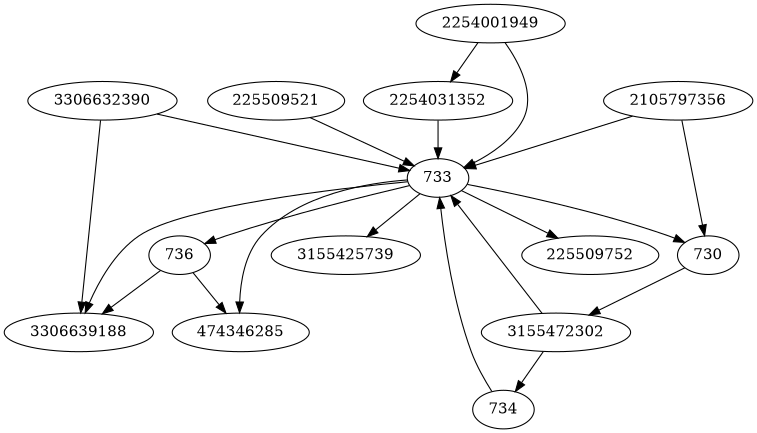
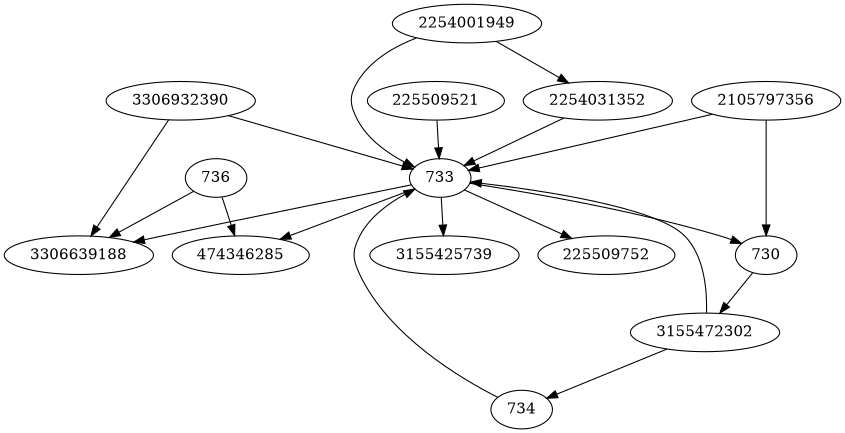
(102, 101) -> (181, 101)
(312, 210) -> none
